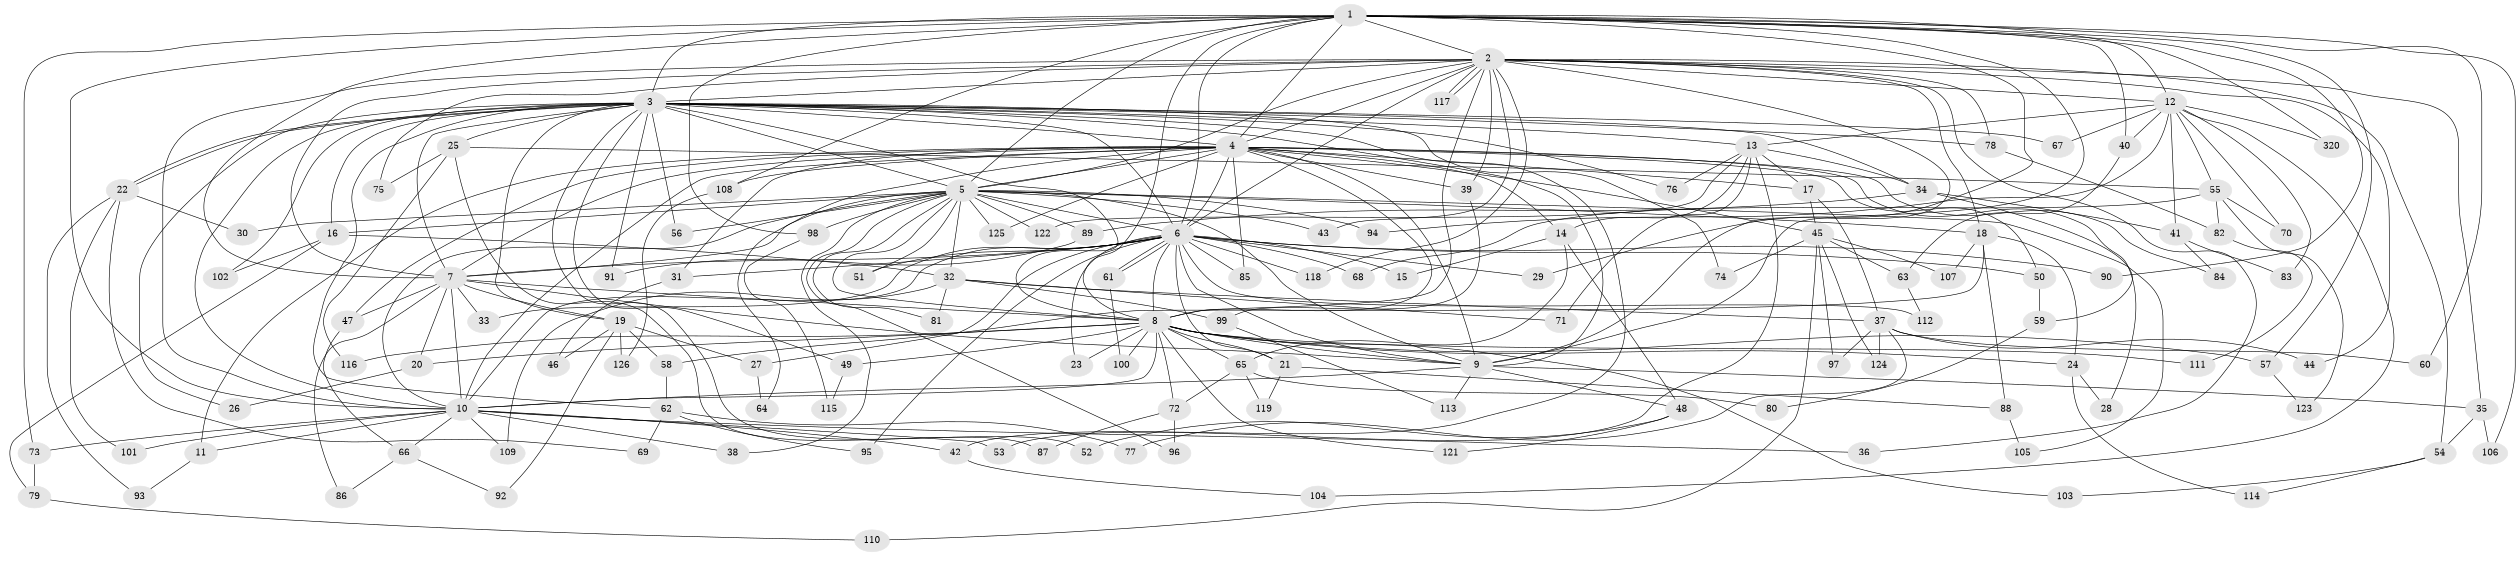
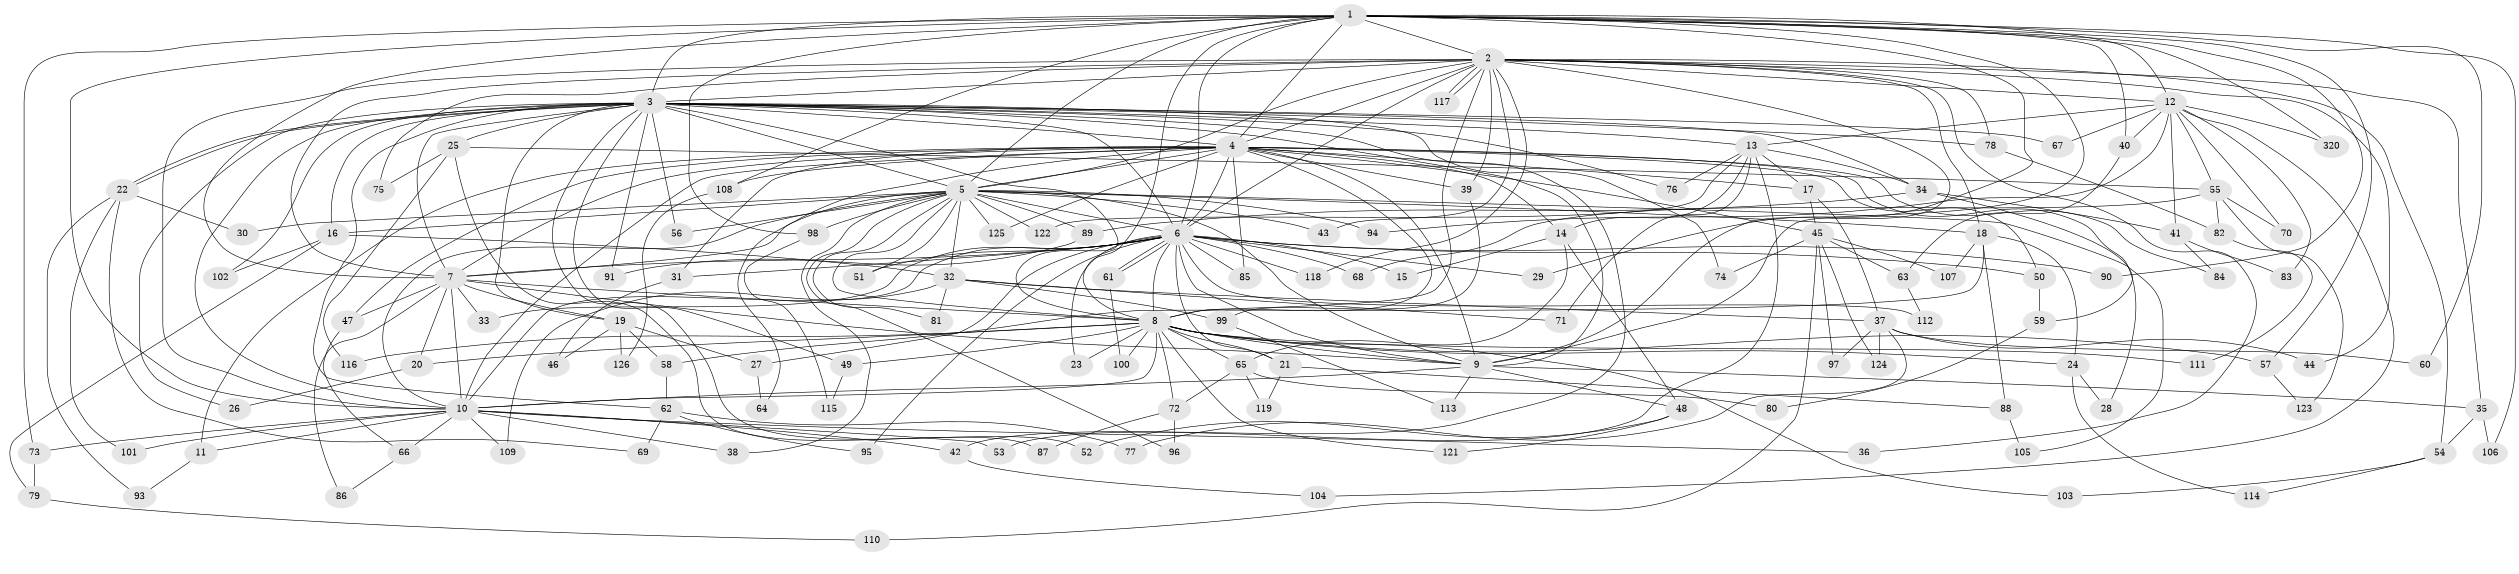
(501, 497) -> none
